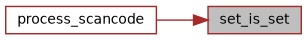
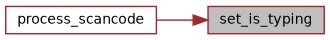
(255, 20) -> (266, 20)
